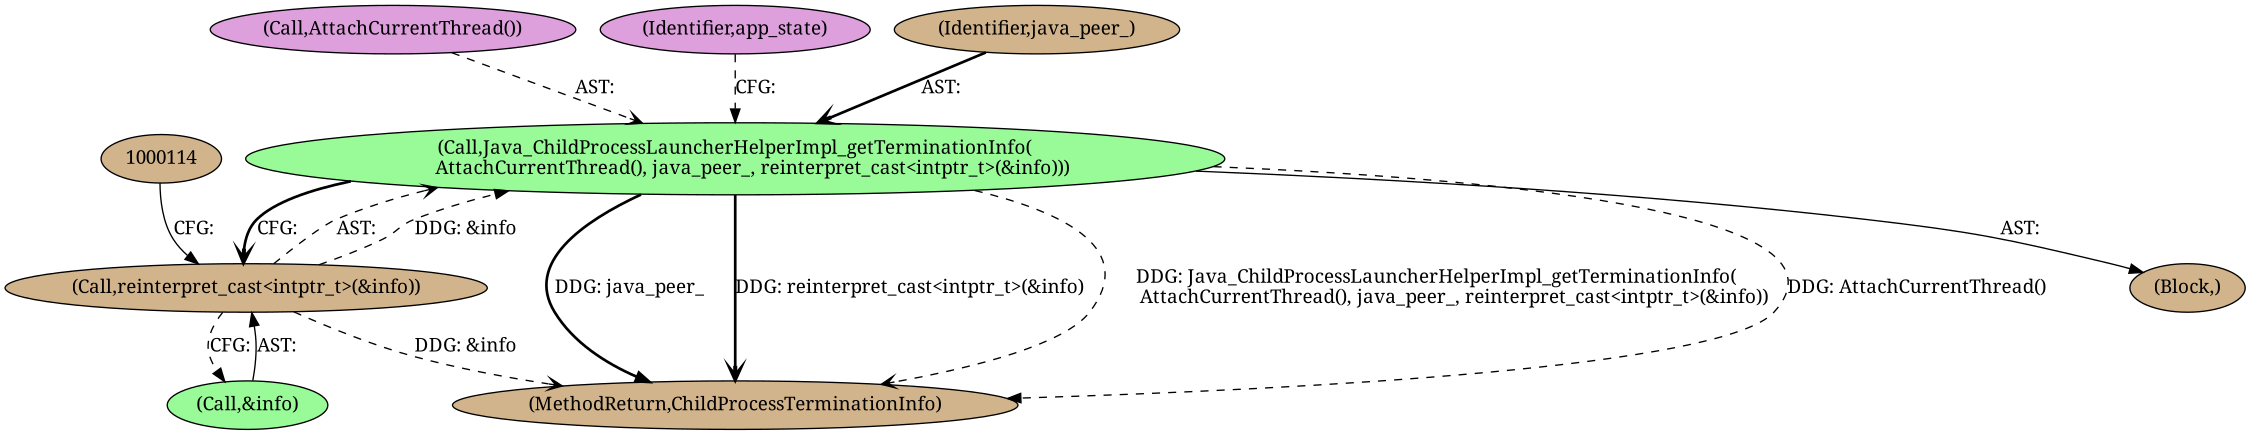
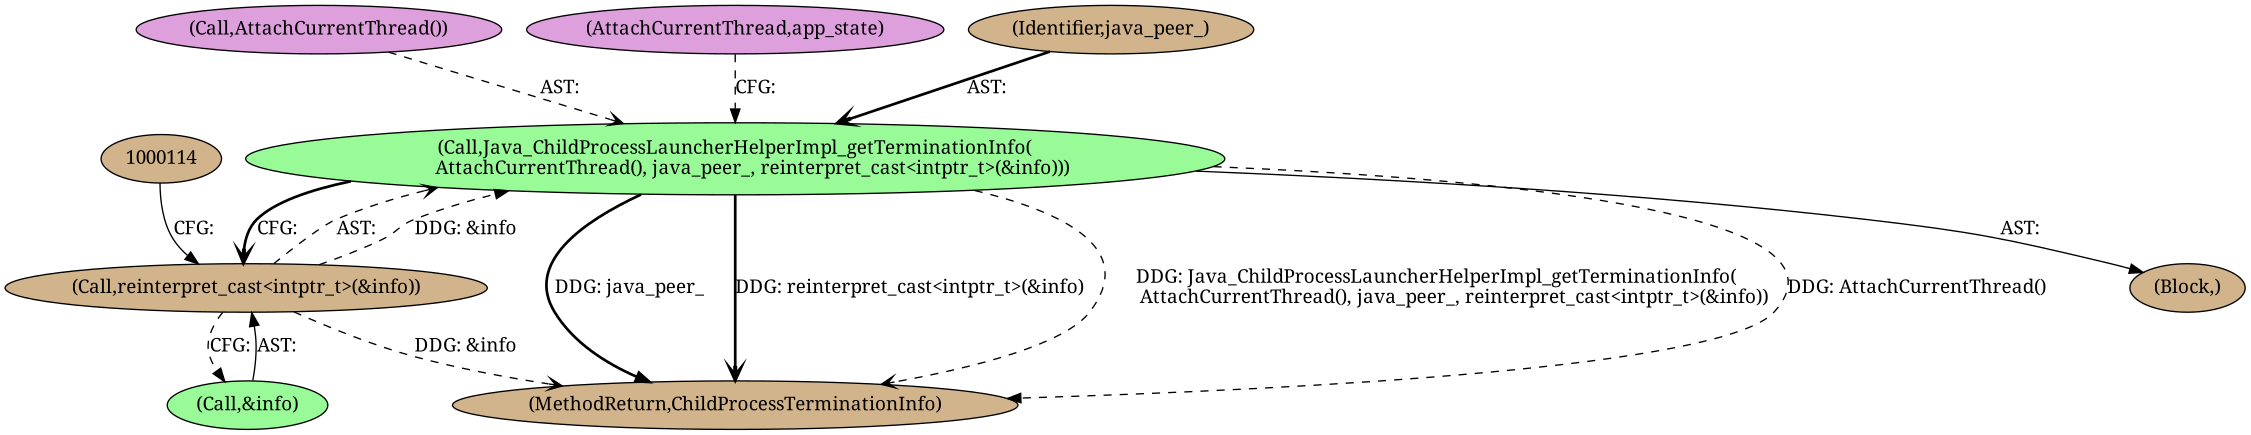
(735, 30) -> (735, 30)
